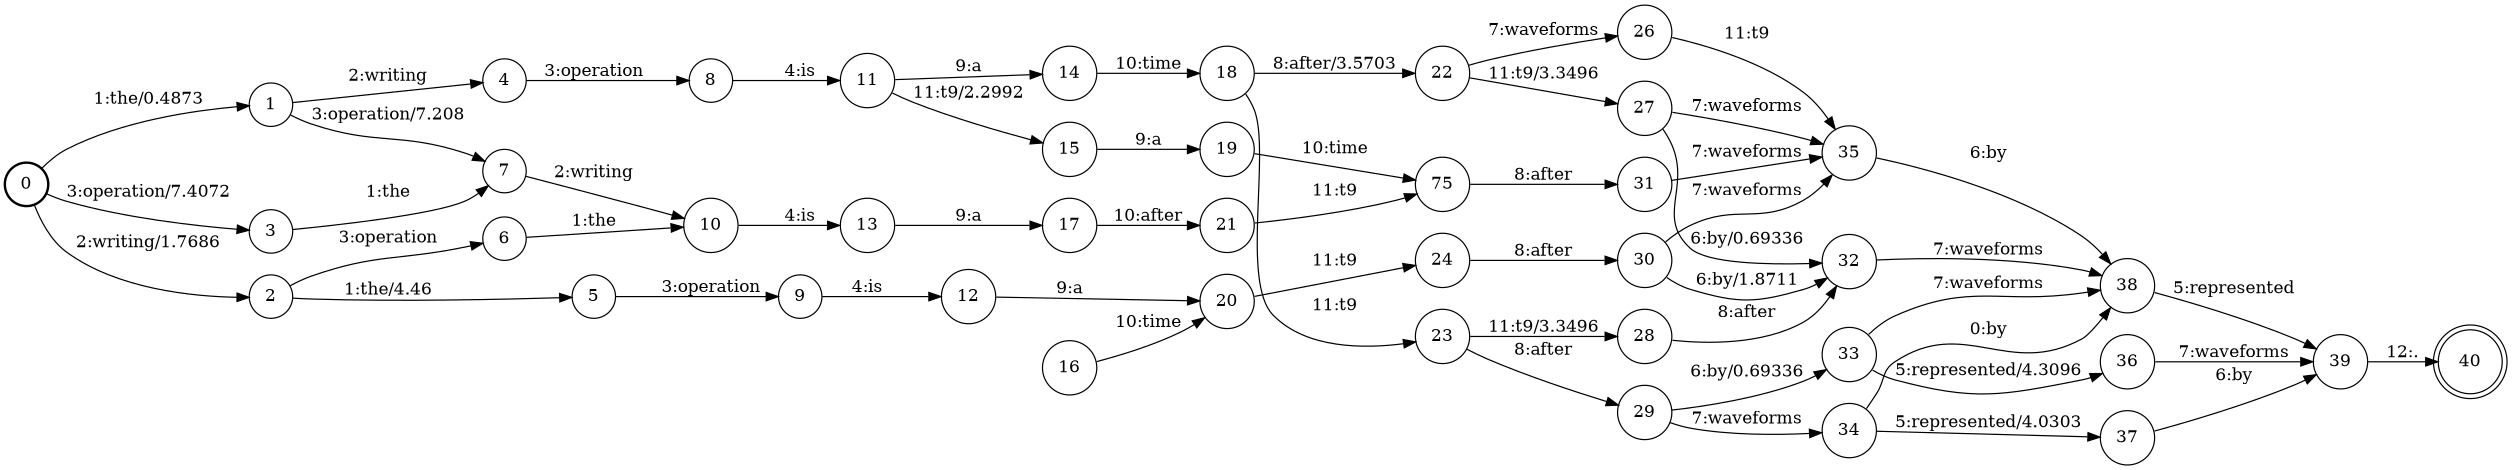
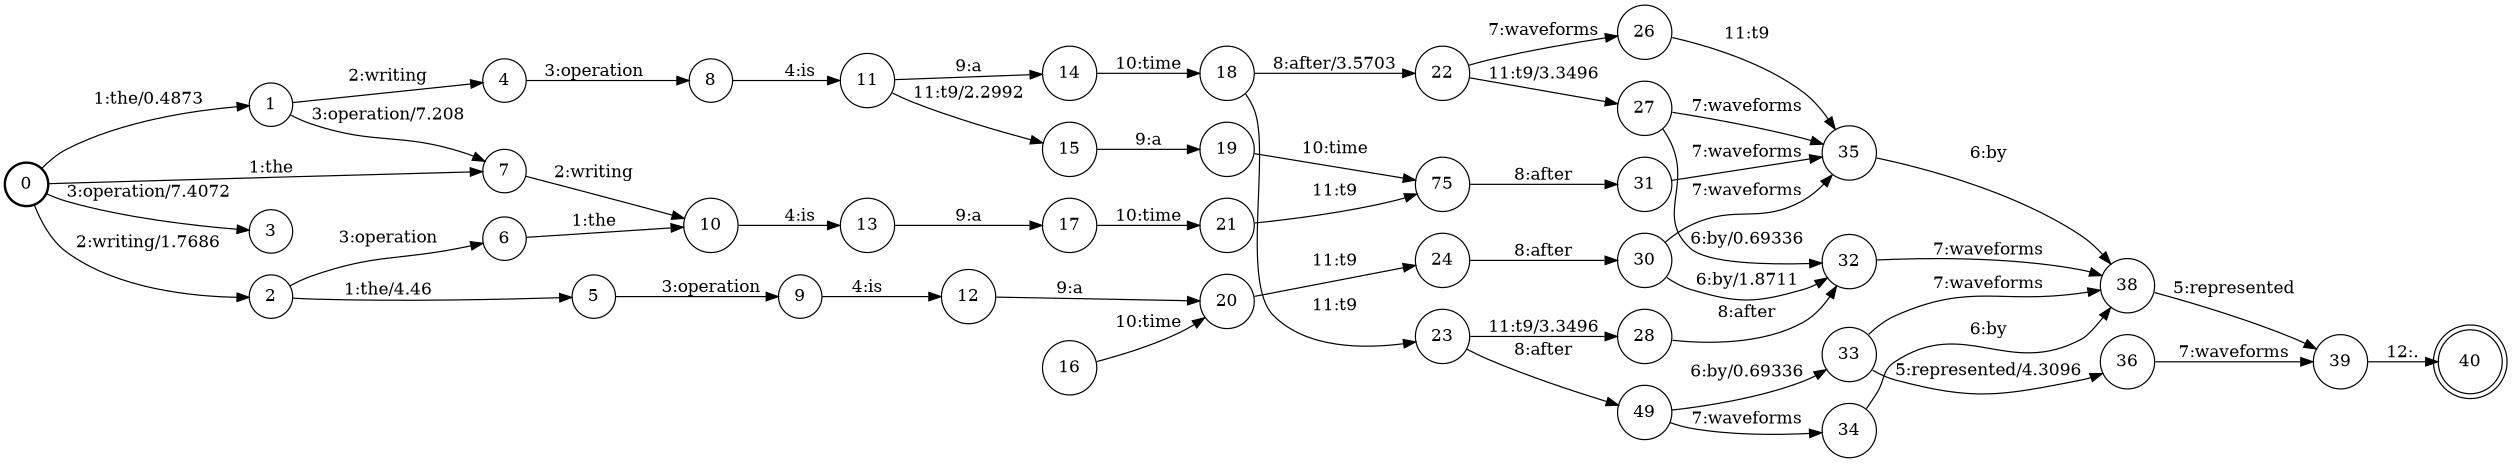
(1148, 216) -> (1148, 216)
(387, 218) -> (259, 178)
(1988, 330) -> (1988, 330)
(1645, 412) -> (1645, 412)
(2127, 438) -> none
